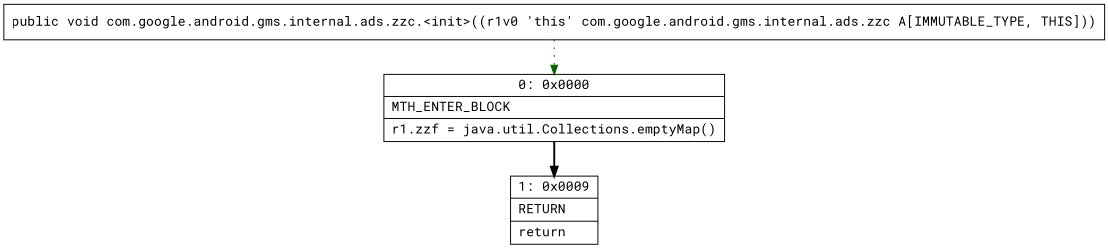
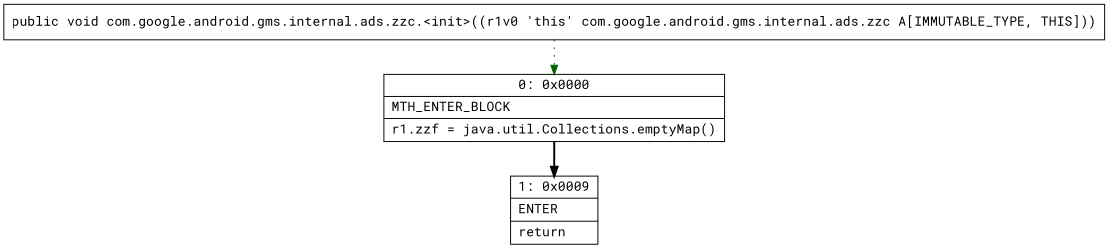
(542, 209) -> (538, 209)
